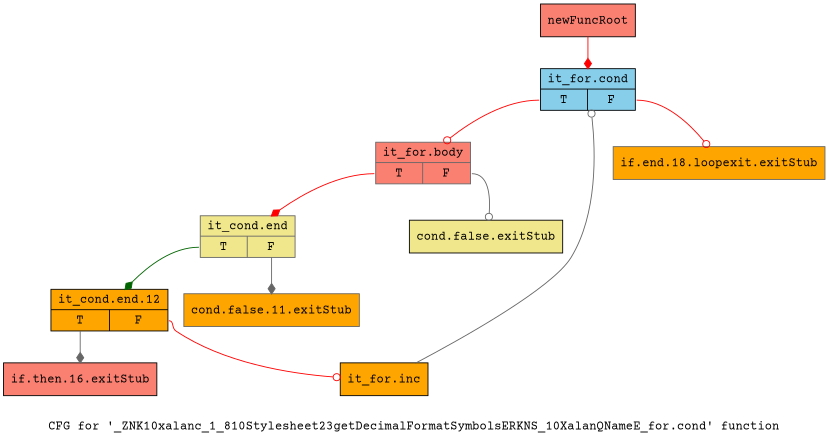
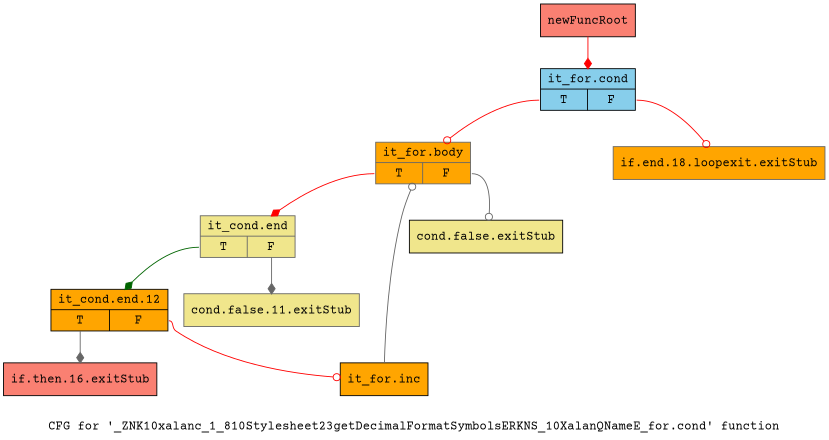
(423, 163) -> (423, 163)
(556, 274) -> (391, 275)
(272, 310) -> (272, 310)
